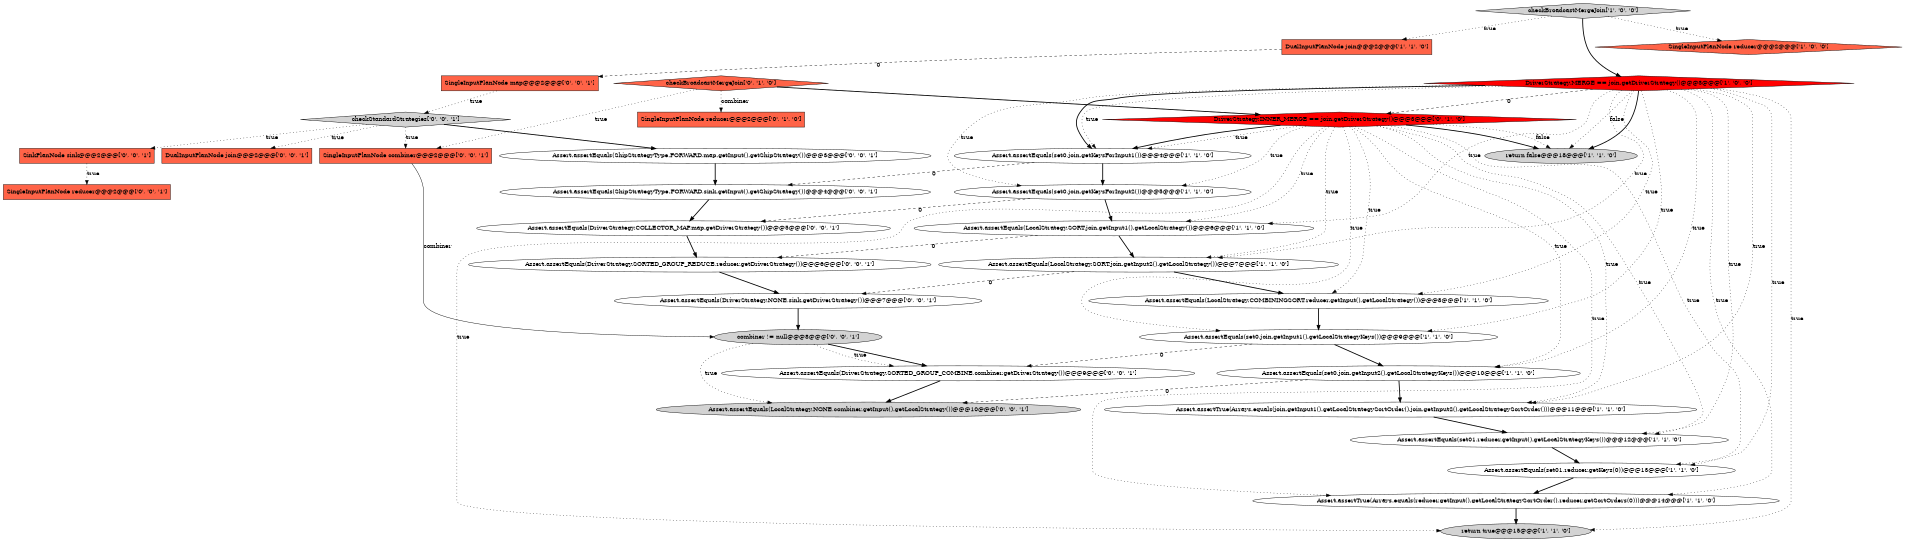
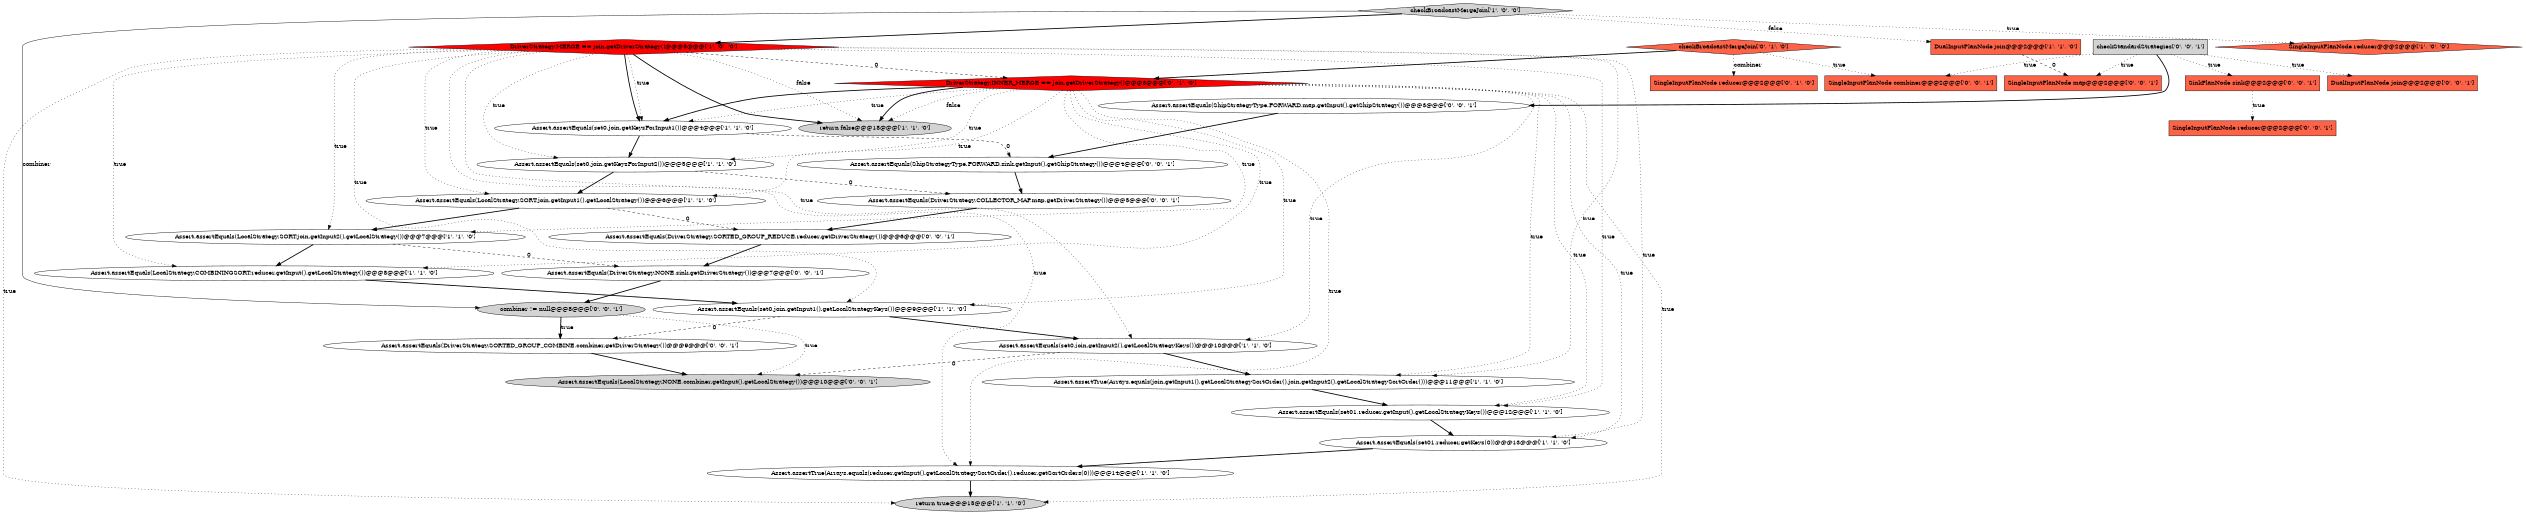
(1490, 29) -> (1775, 29)
(463, 101) -> (2118, 64)
(406, 120) -> (2150, 47)
(493, 326) -> (349, 21)
